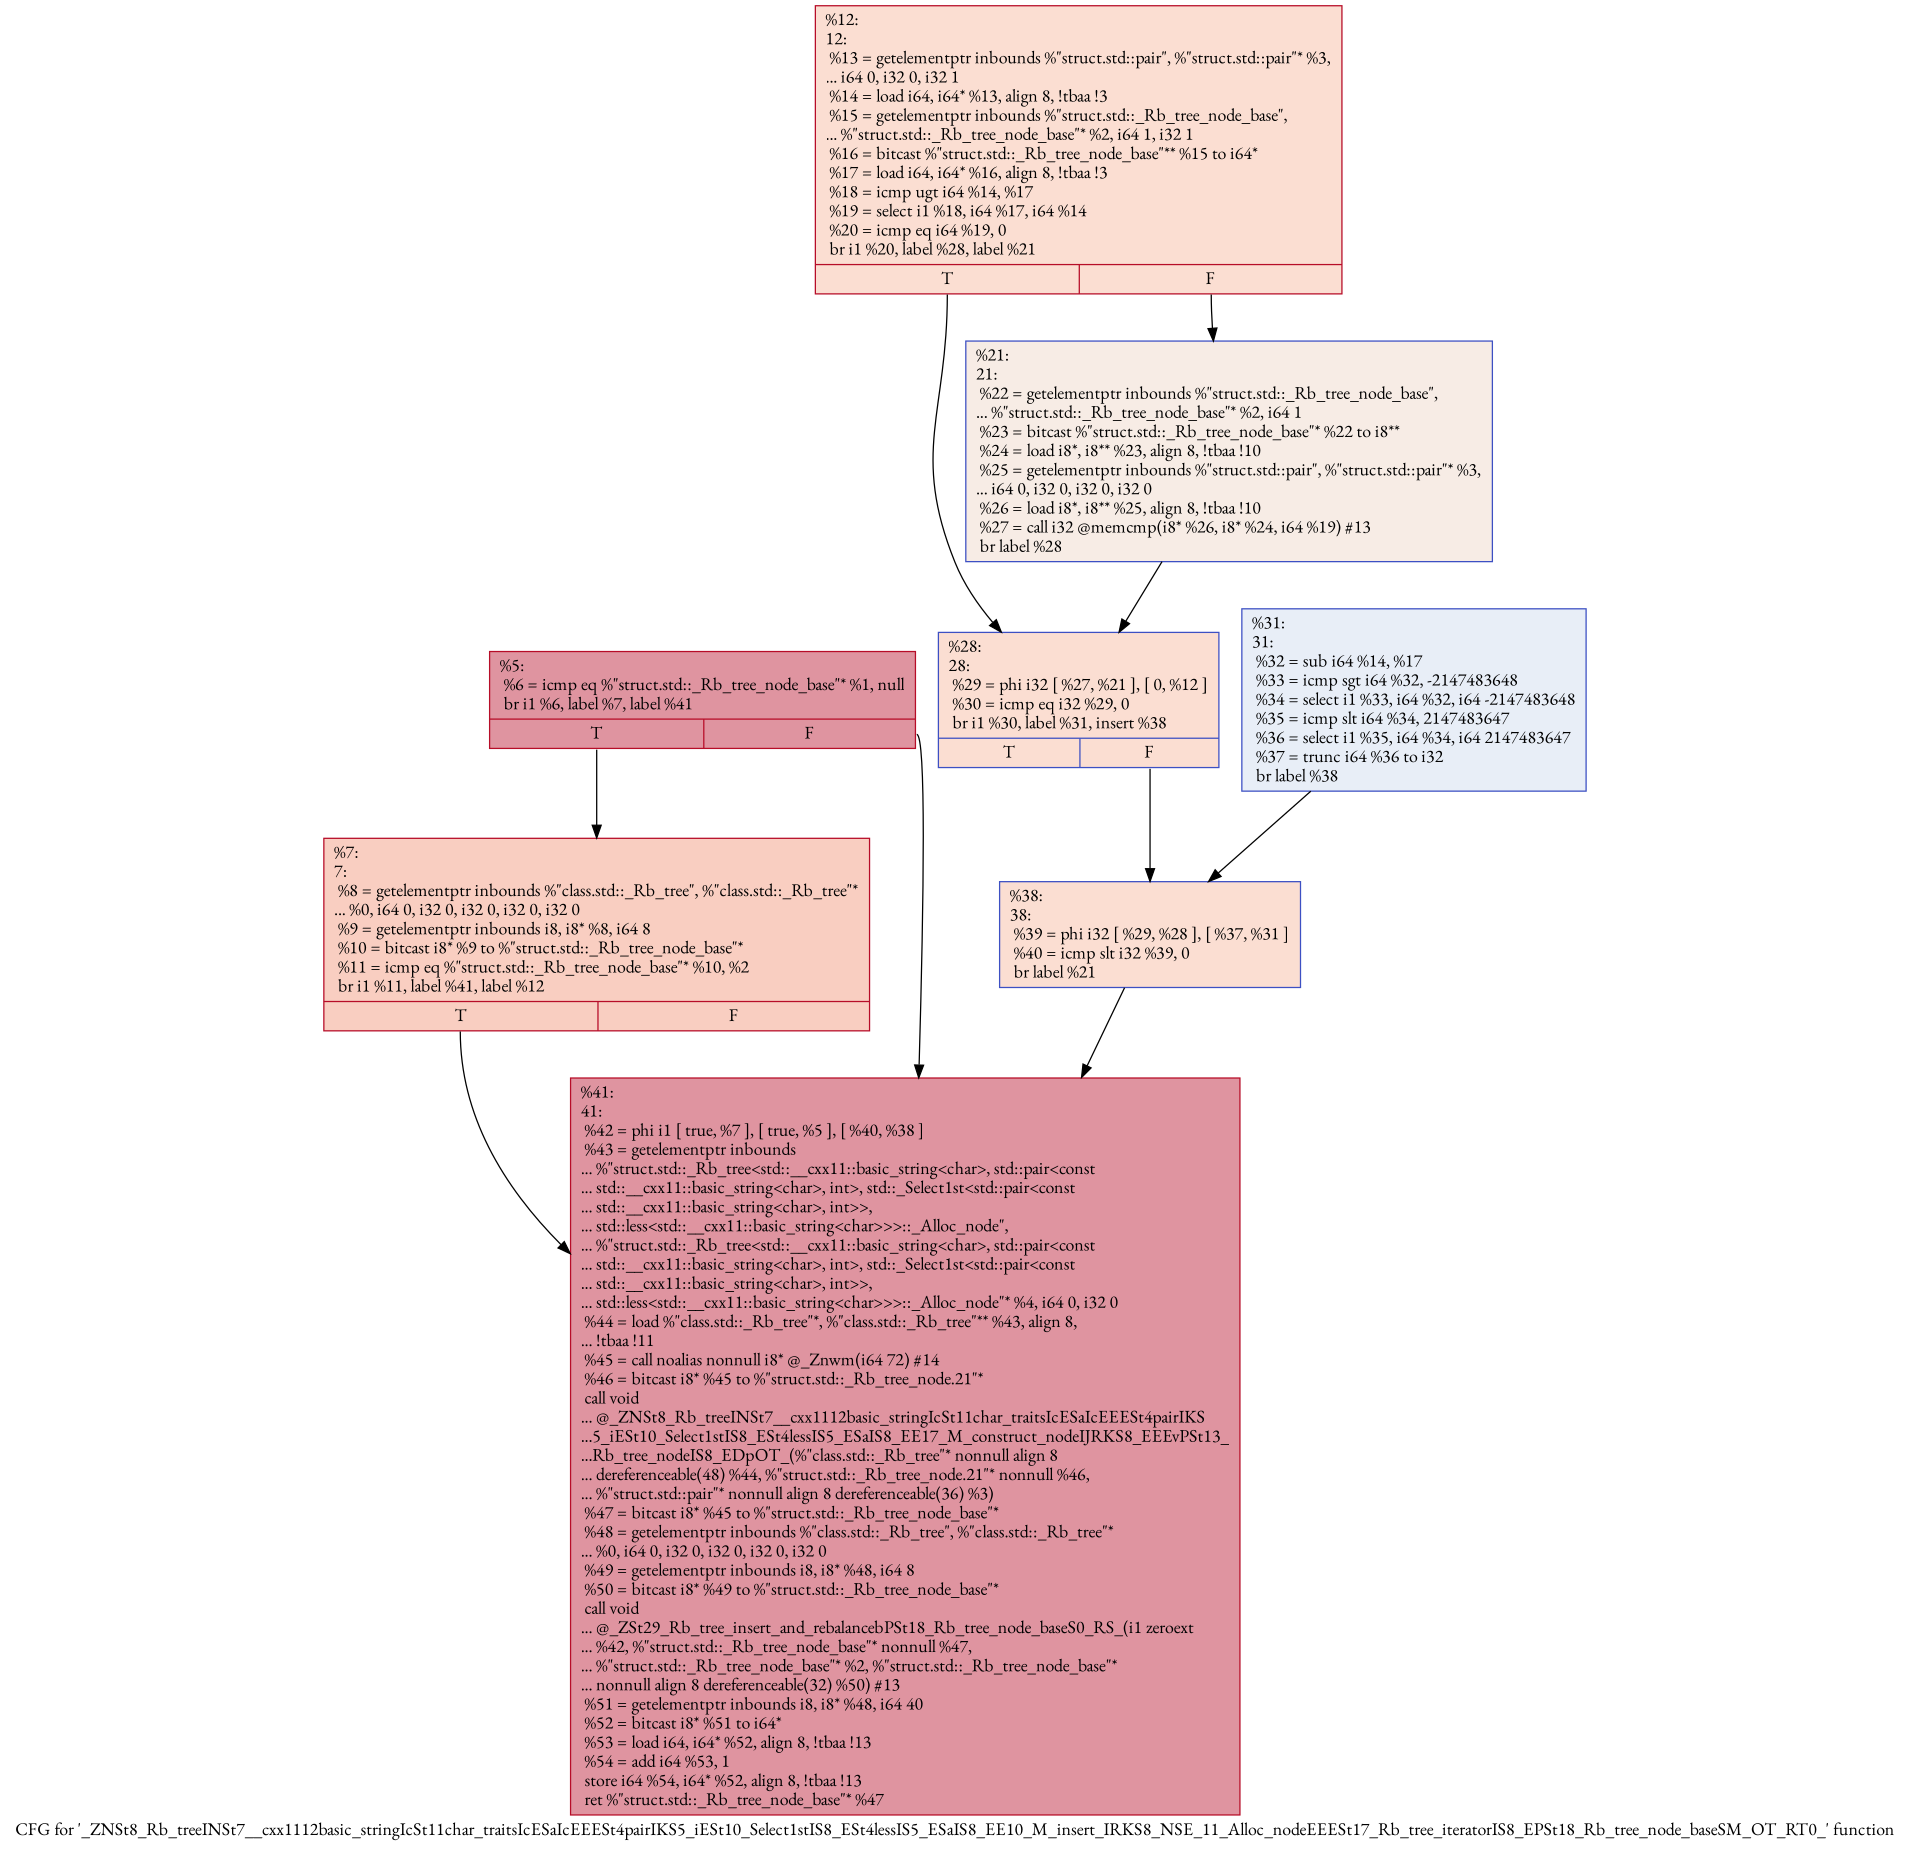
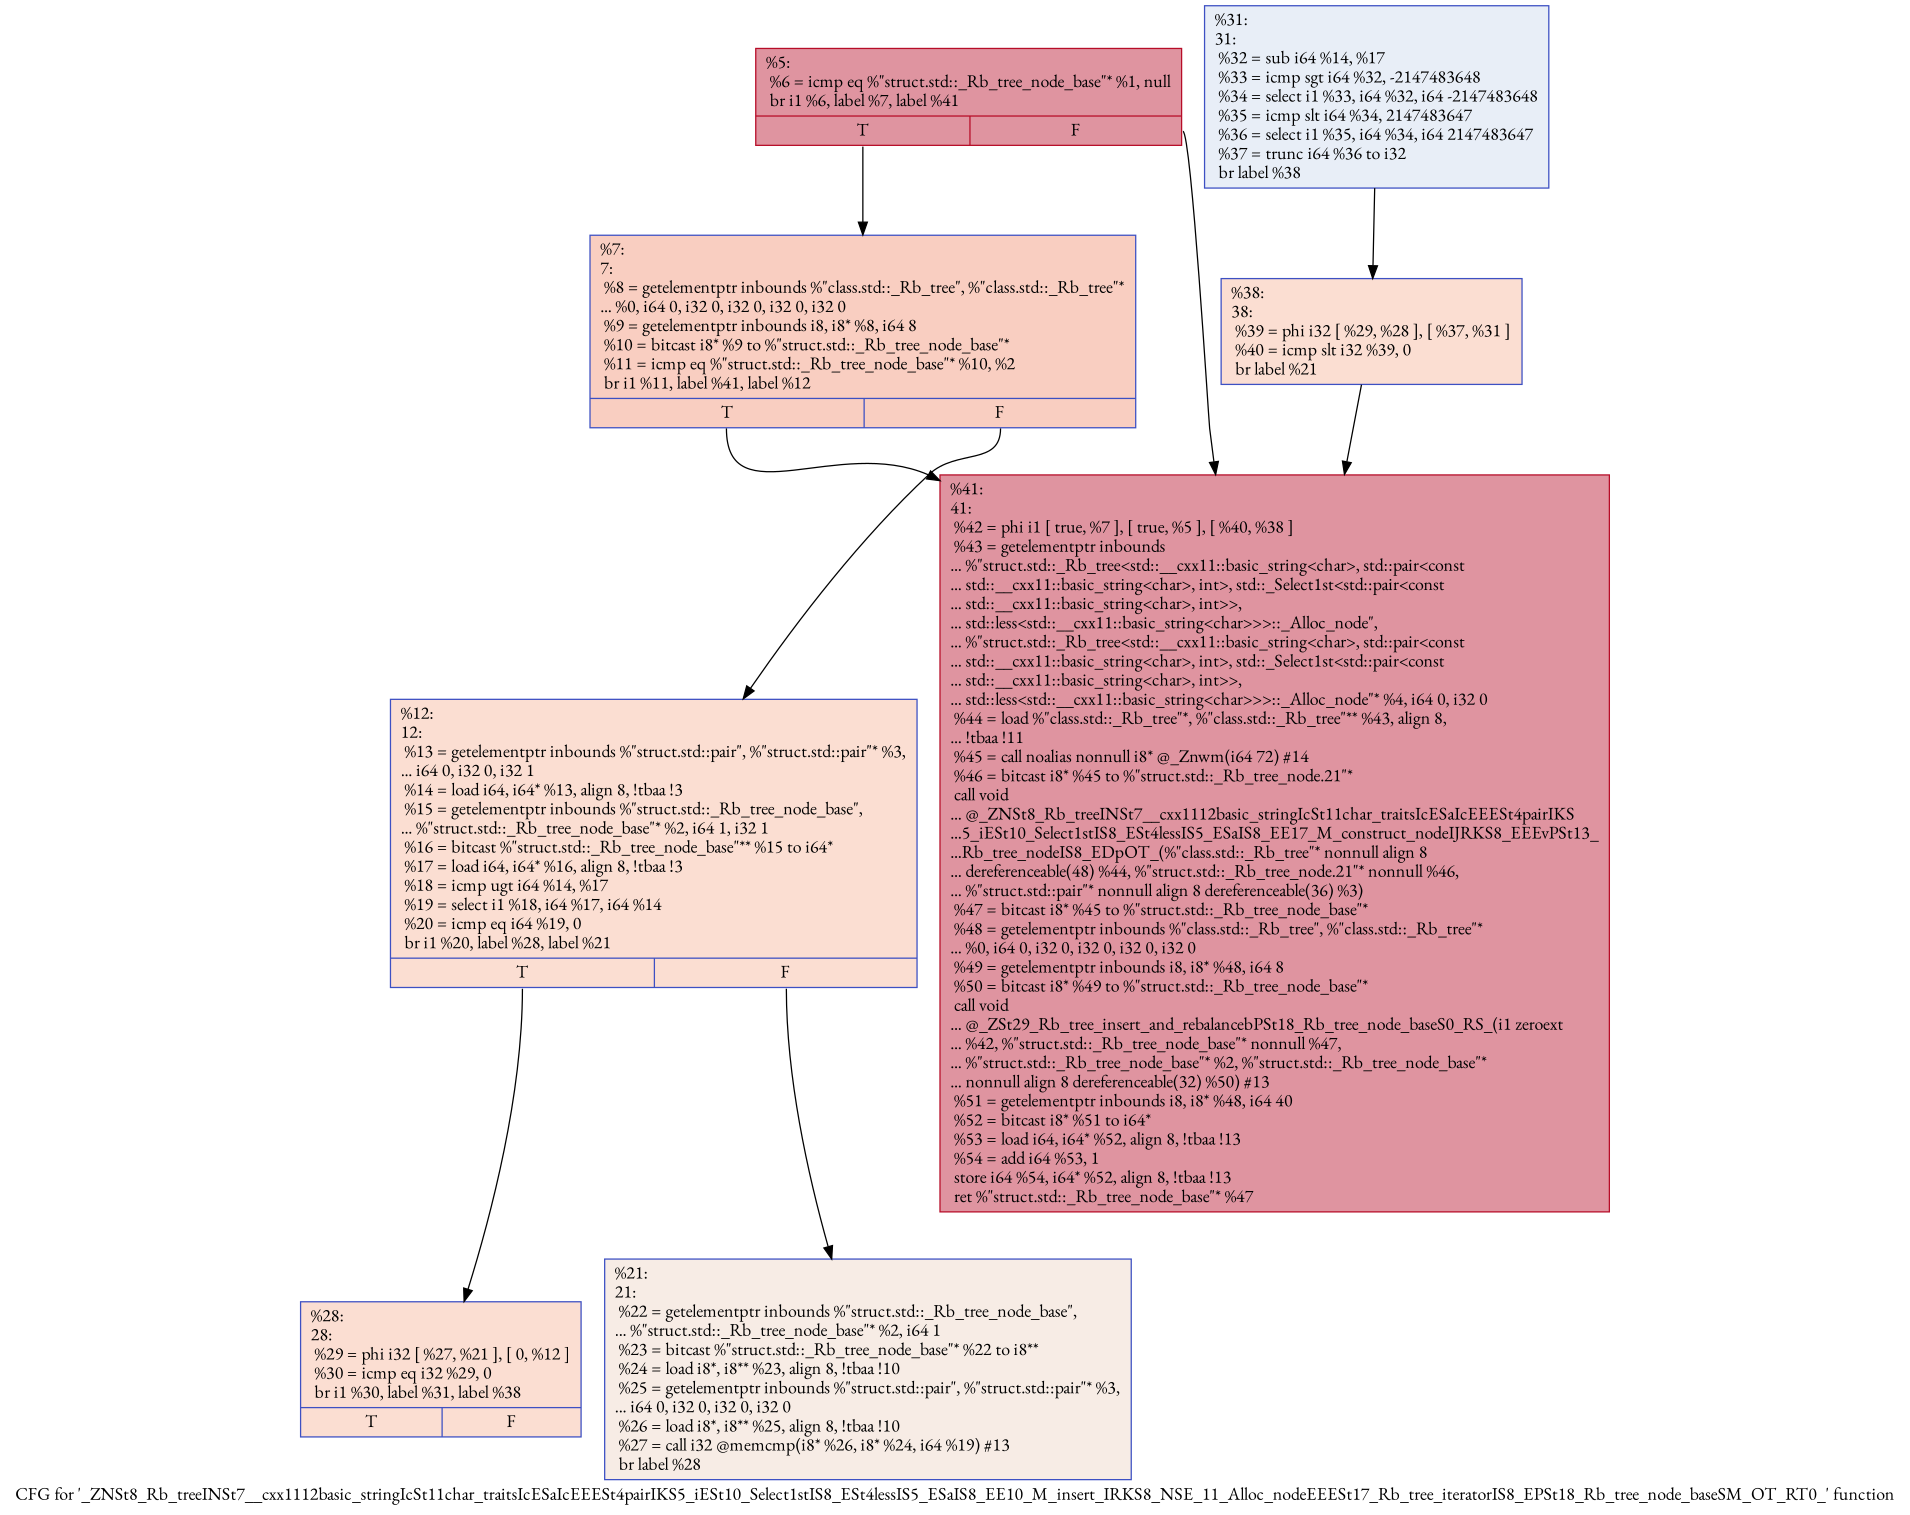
(1079, 150) -> (654, 843)
none -> (864, 542)
(1144, 591) -> none
(1058, 723) -> (417, 1392)
(1150, 819) -> none
(597, 935) -> (863, 332)
